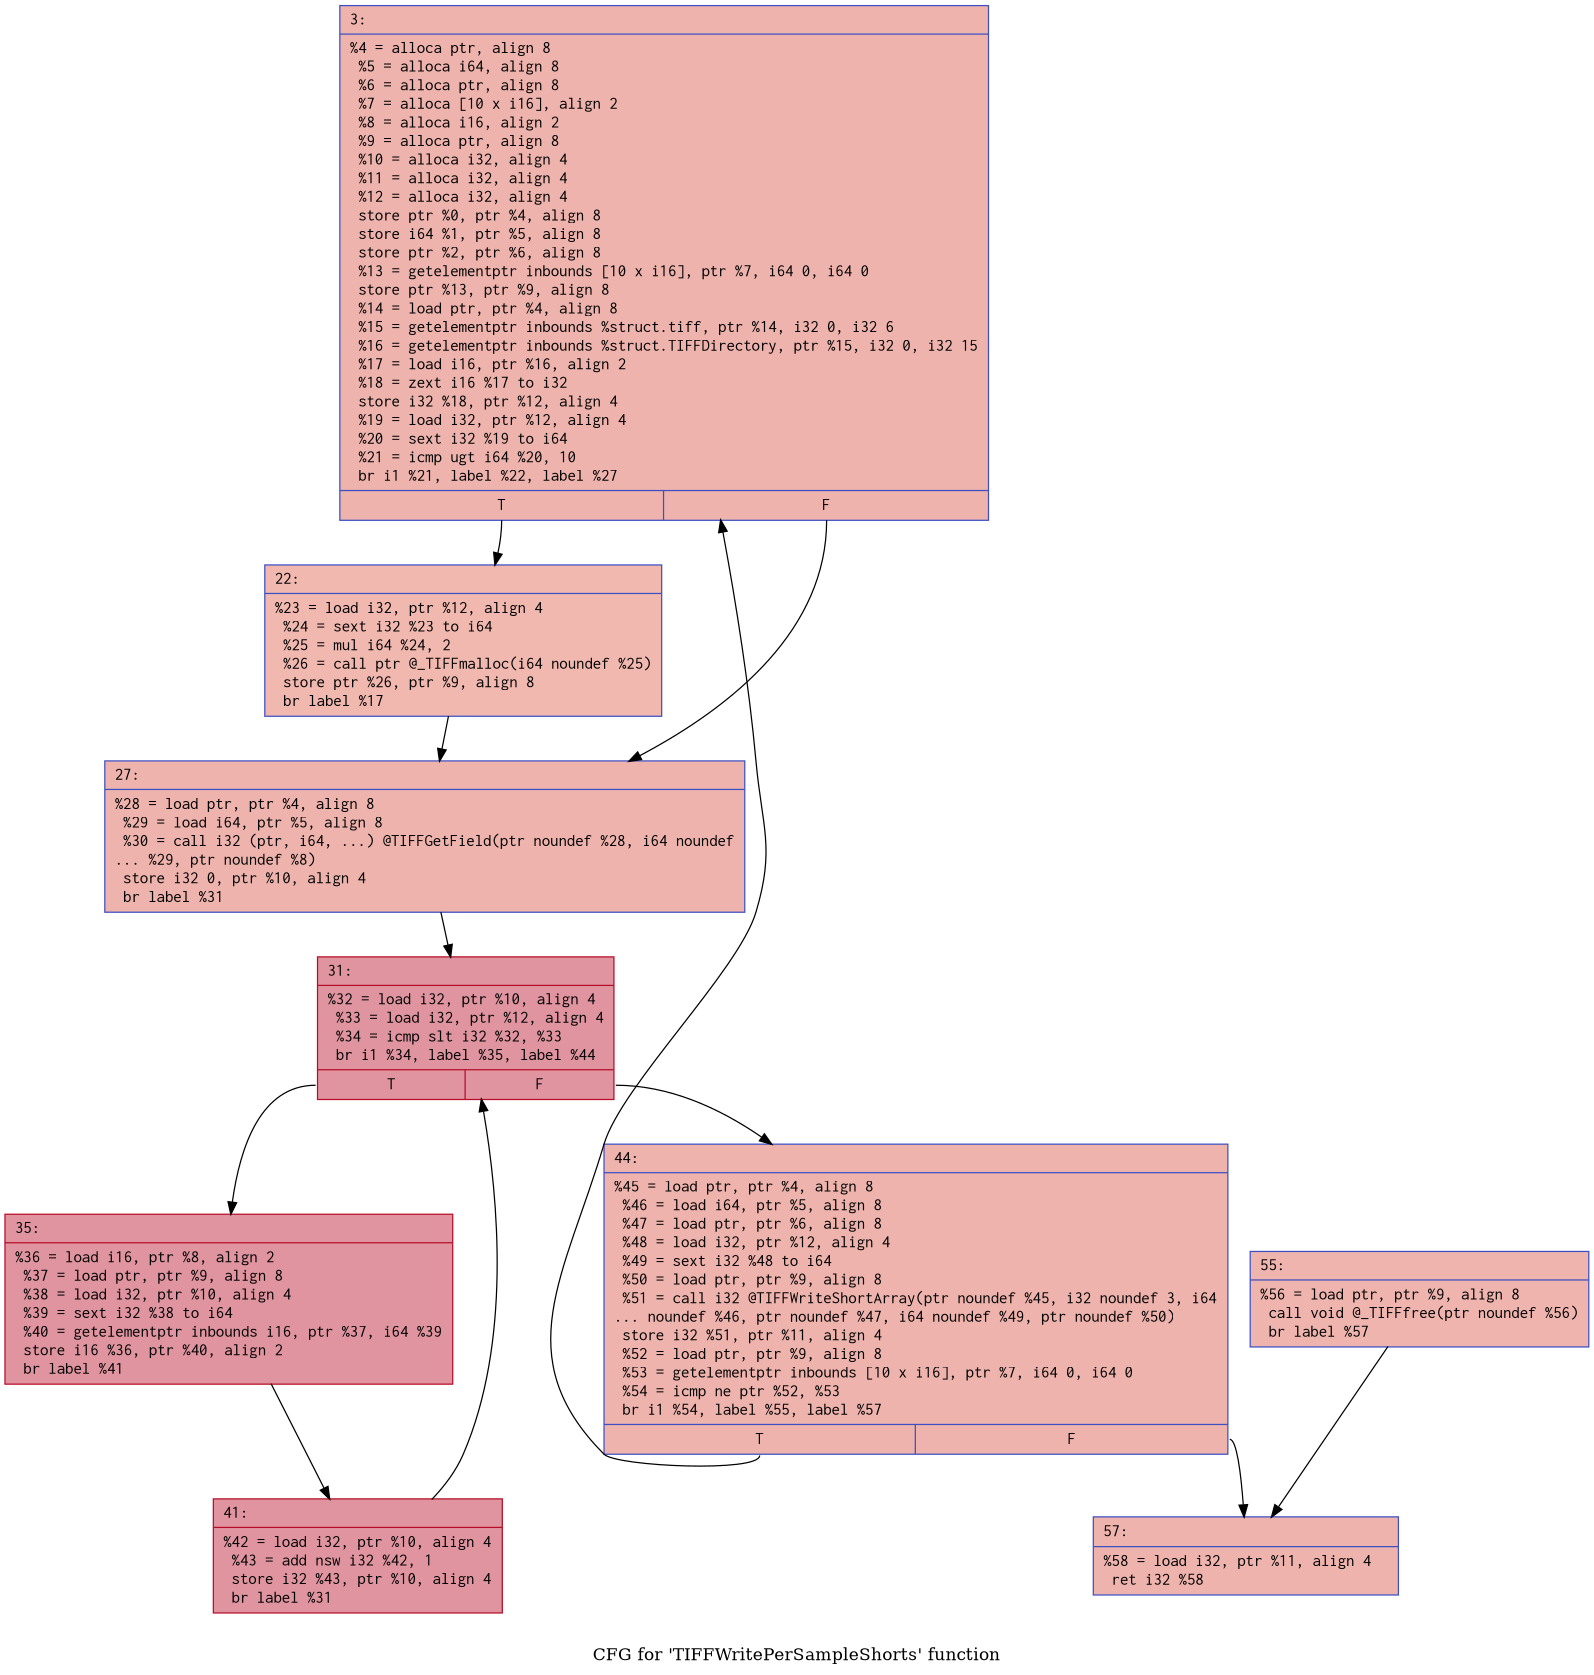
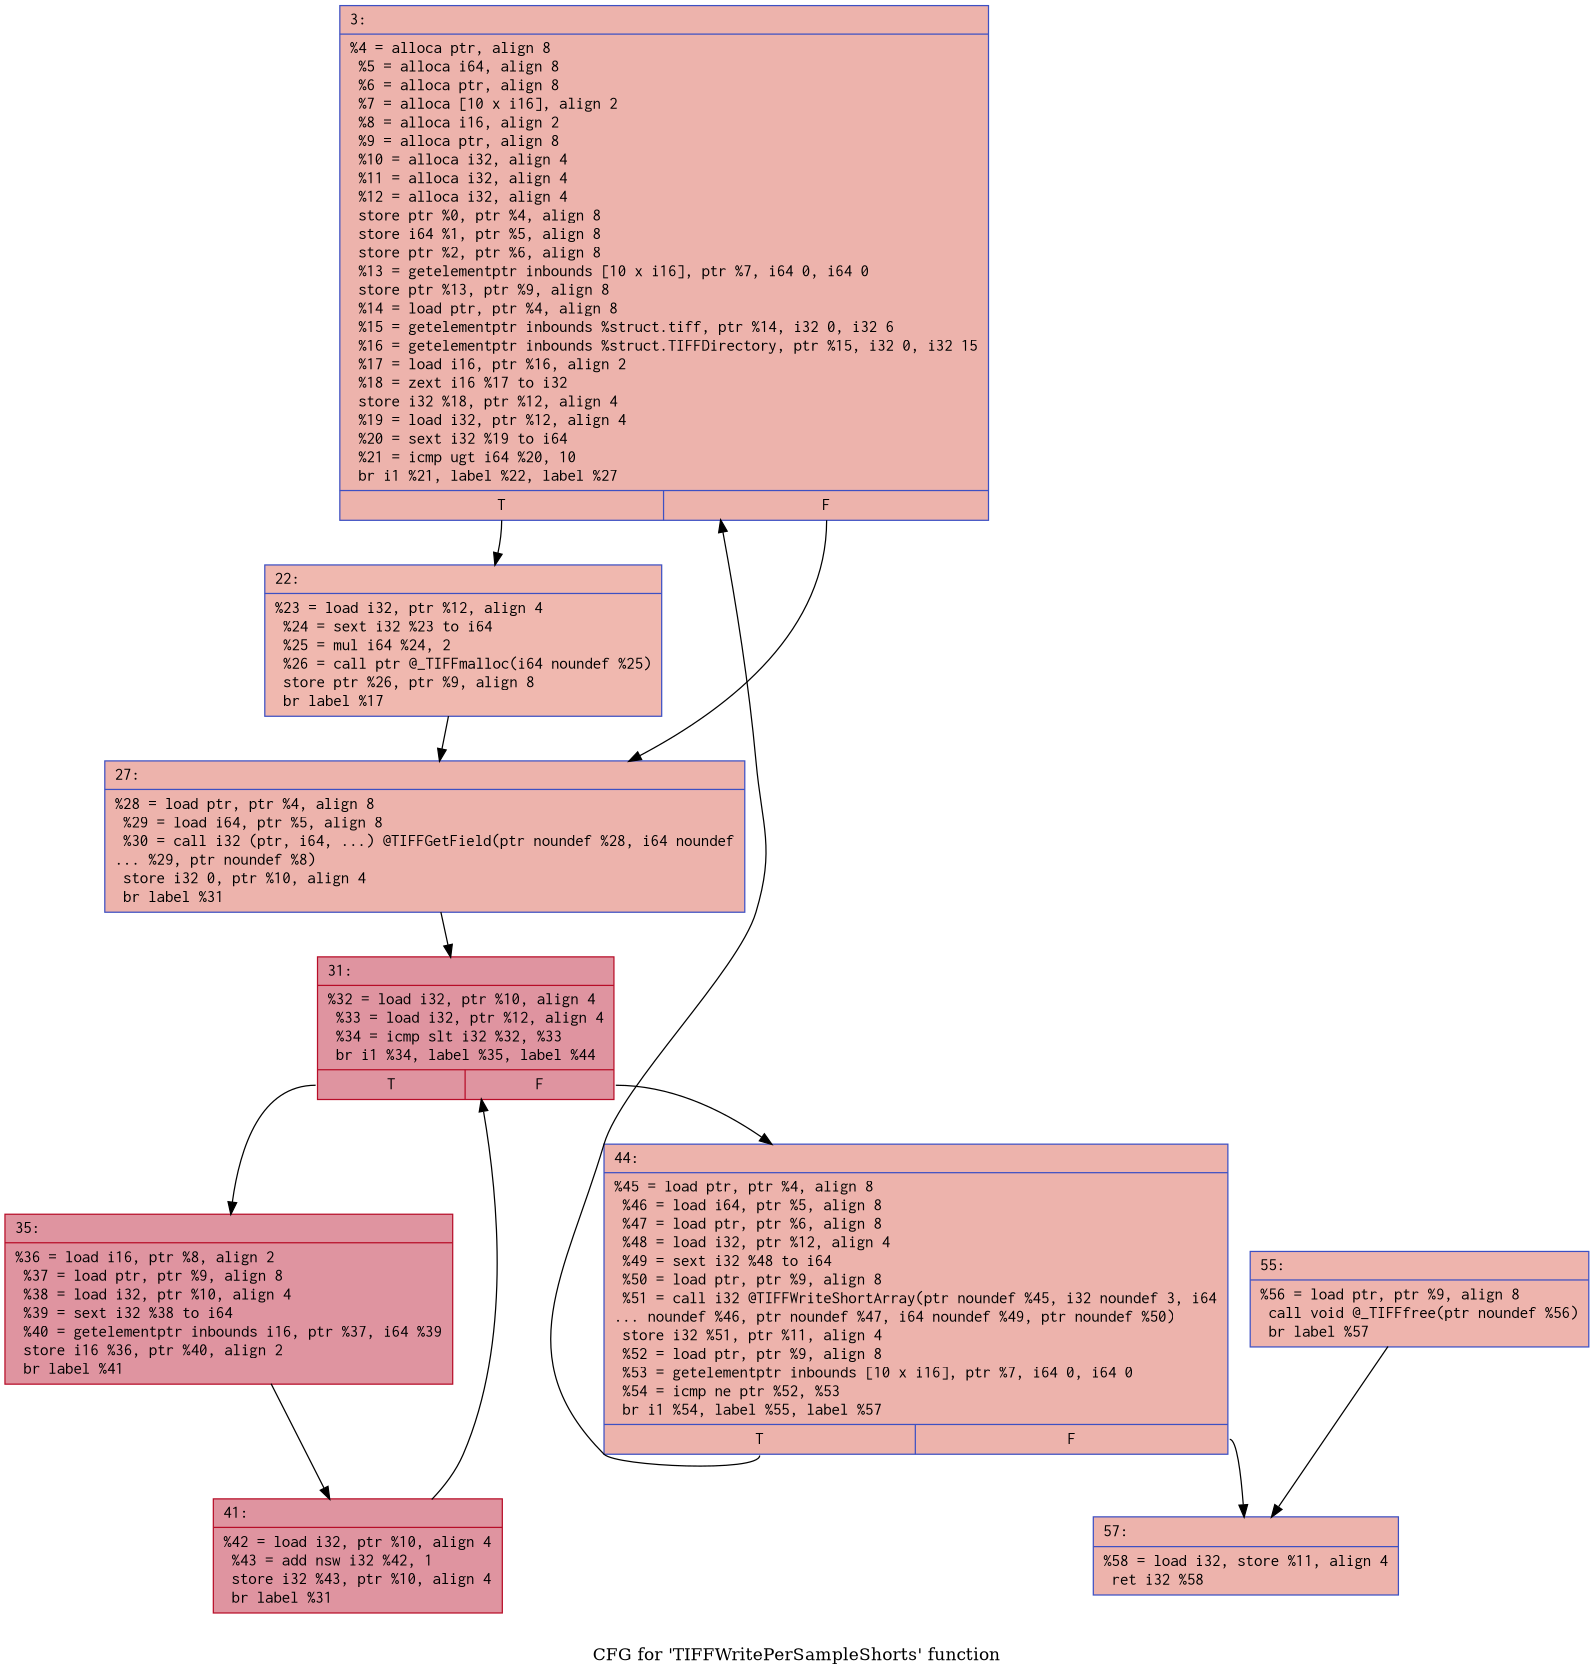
(1238, 1561) -> (1246, 1561)
